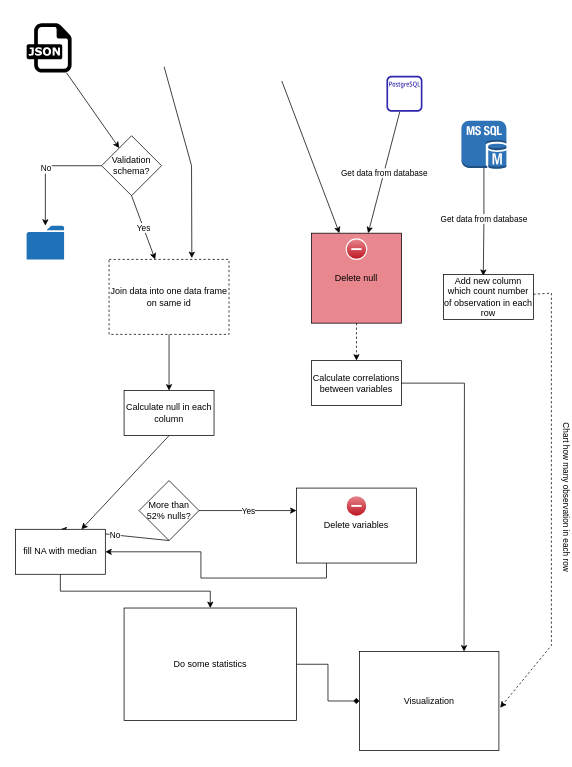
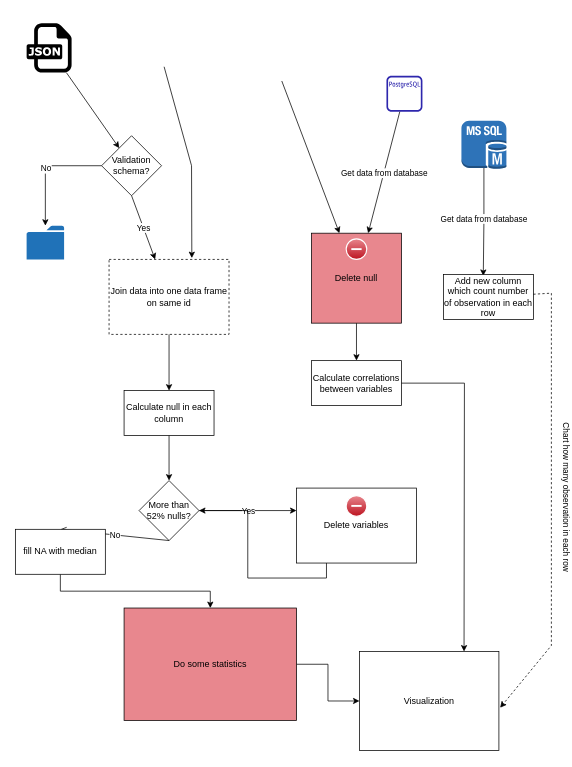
(357, 339) -> (357, 339)
(126, 482) -> (169, 437)
(66, 530) -> (65, 530)
(157, 552) -> (248, 546)
(210, 664) -> (210, 664)
(352, 701) -> (353, 701)
